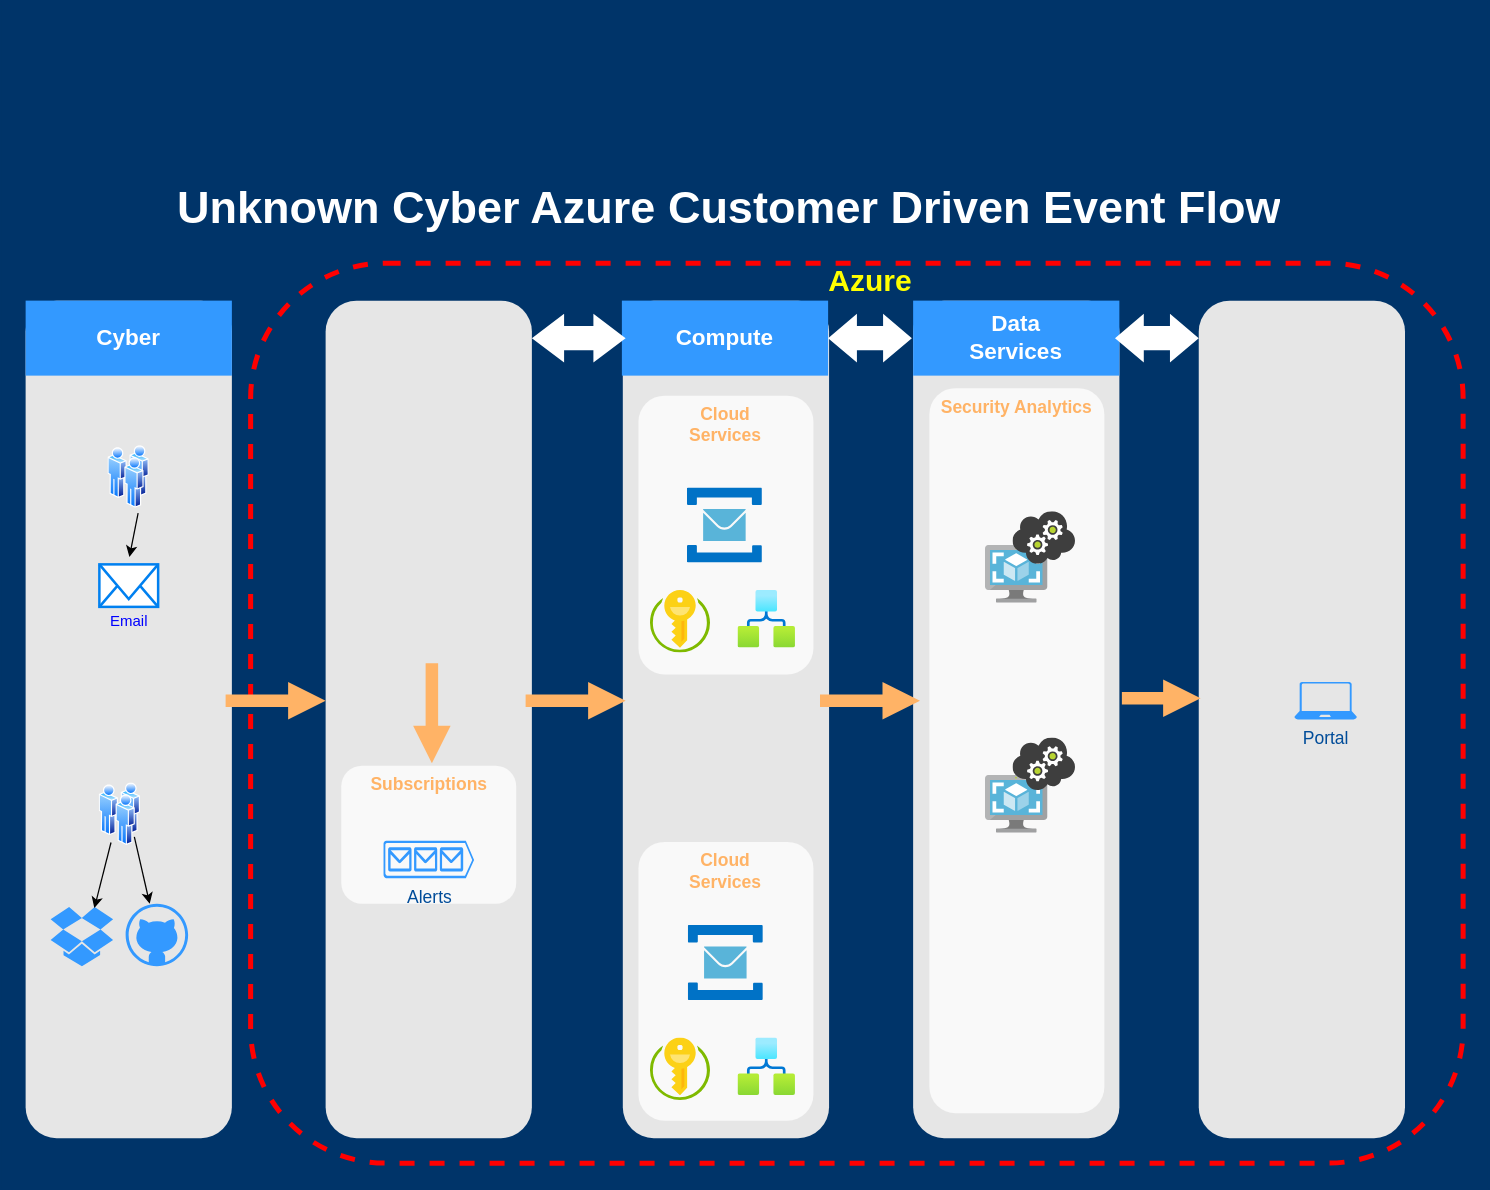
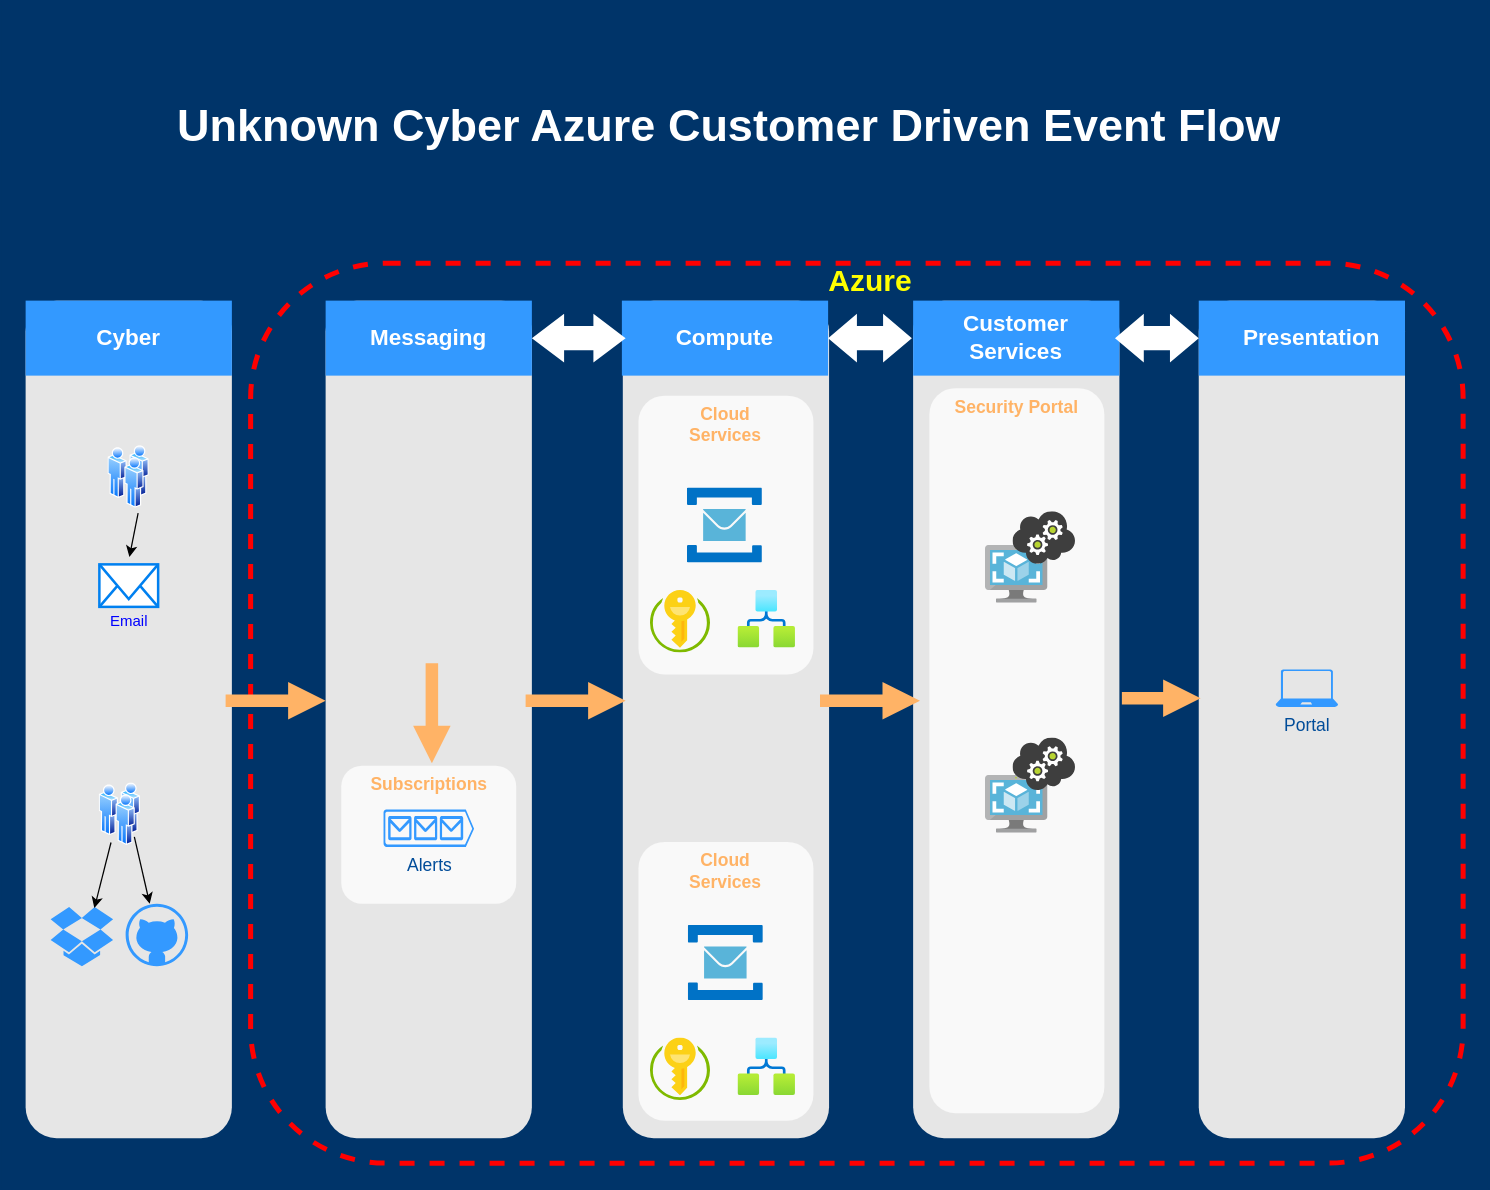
(729, 207) -> (729, 126)
none -> (429, 338)
(1016, 338) -> (1016, 338)
none -> (1302, 338)
(1017, 407) -> (1017, 407)
(1326, 701) -> (1307, 688)
(429, 859) -> (429, 828)
